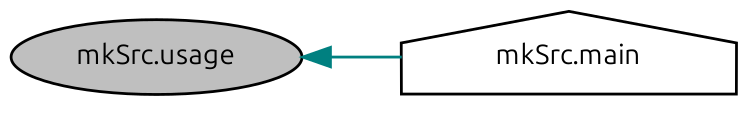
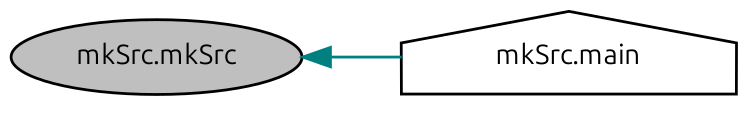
(157, 57) -> (157, 57)
